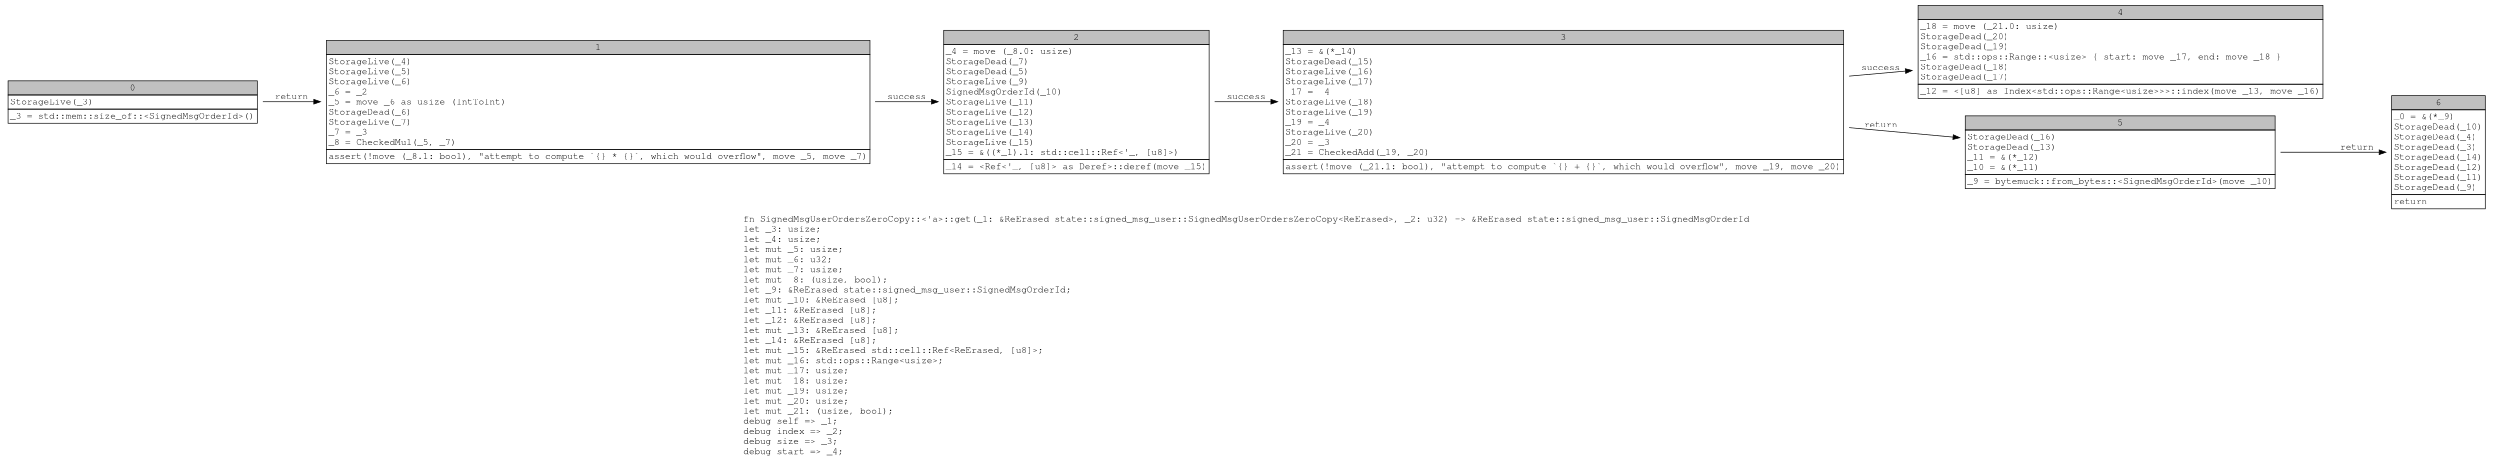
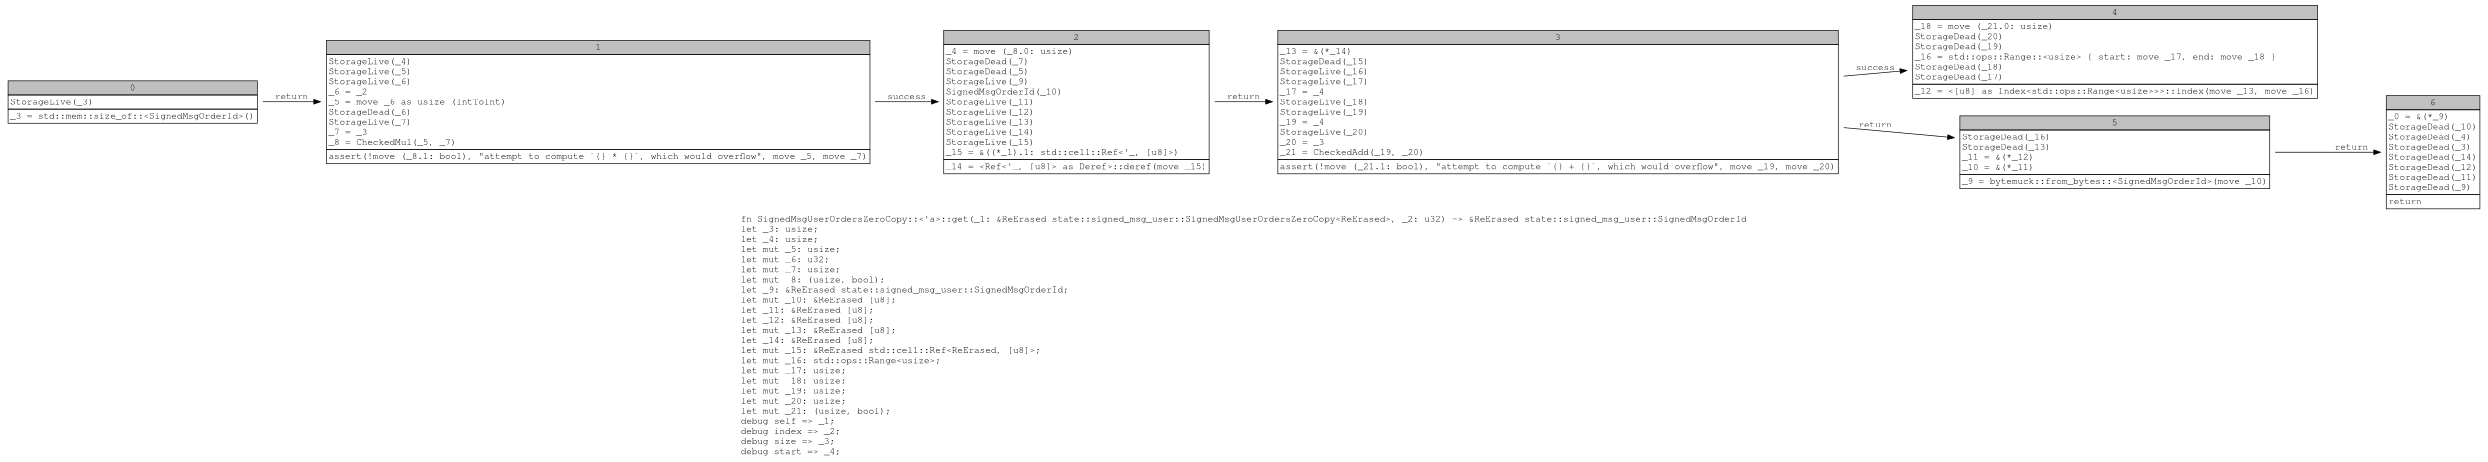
(1246, 97) -> (1243, 97)
